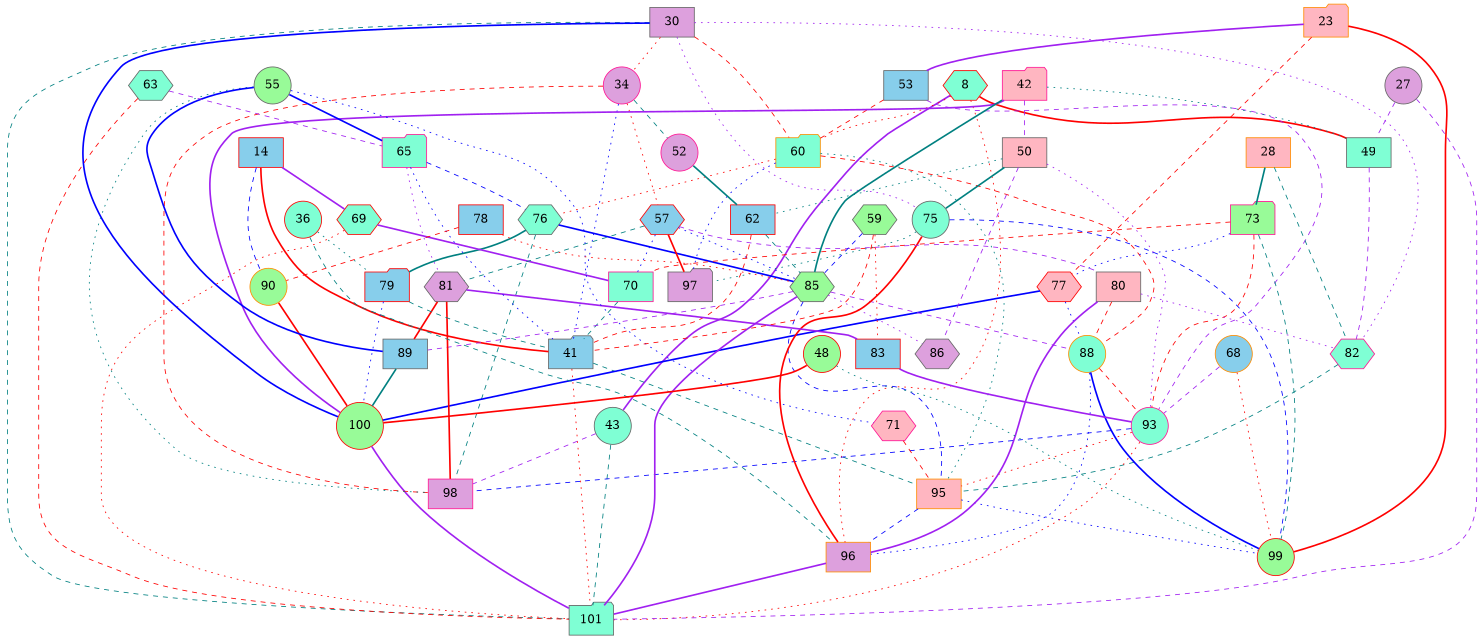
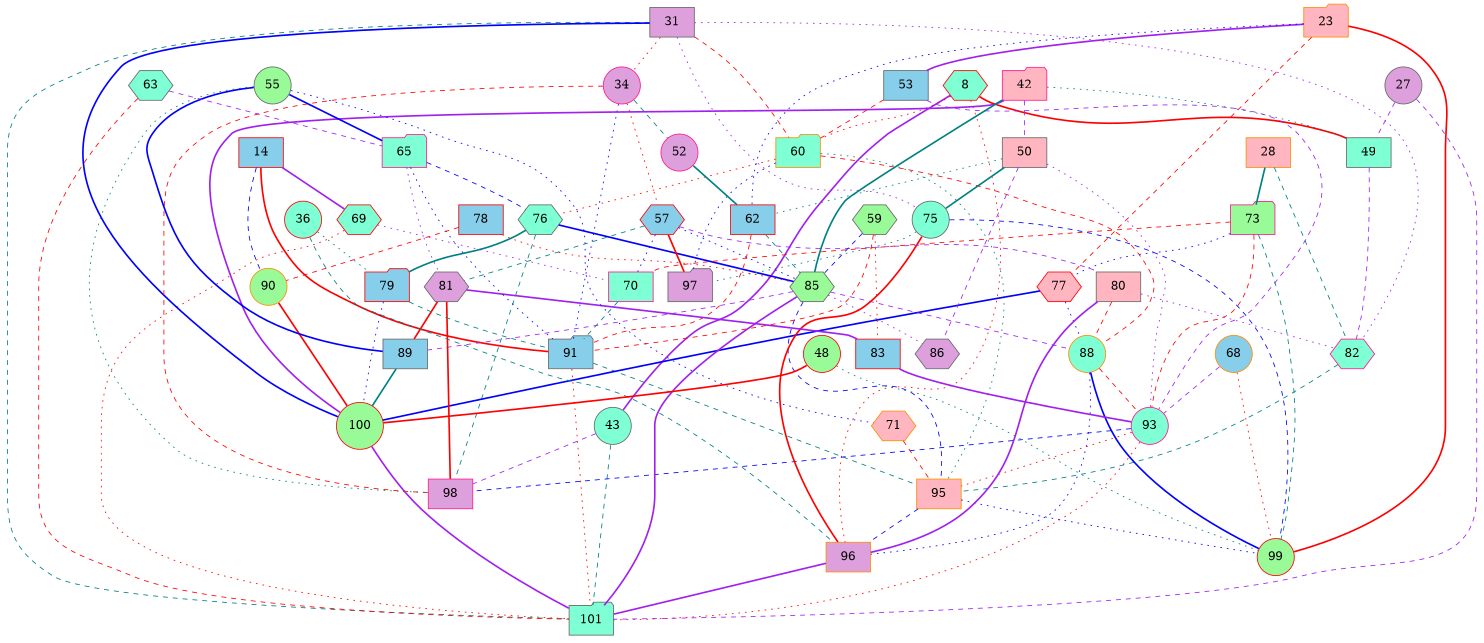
(672, 22) -> (672, 22)
none -> (987, 46)
(493, 253) -> (493, 253)
(571, 354) -> (571, 354)
(894, 426) -> (894, 426)
